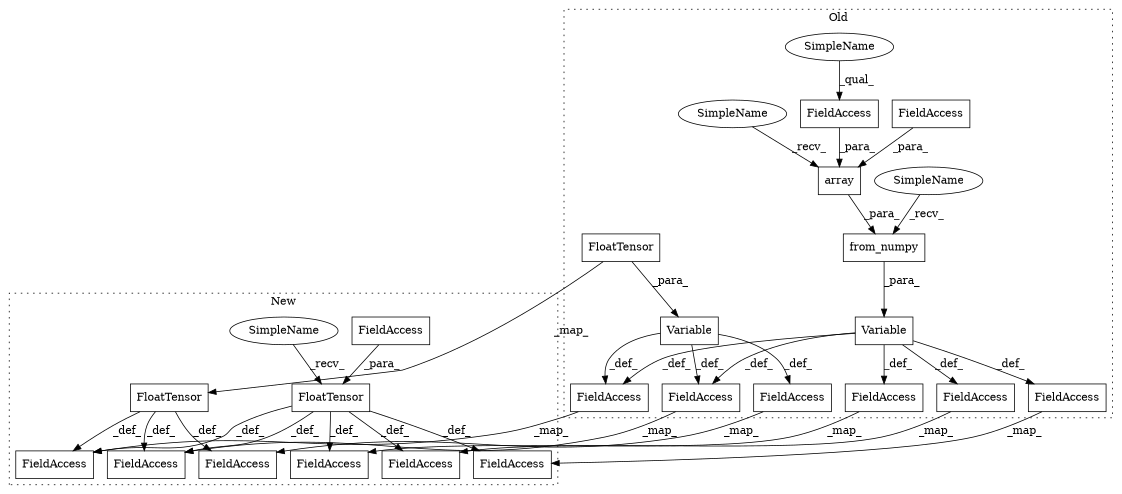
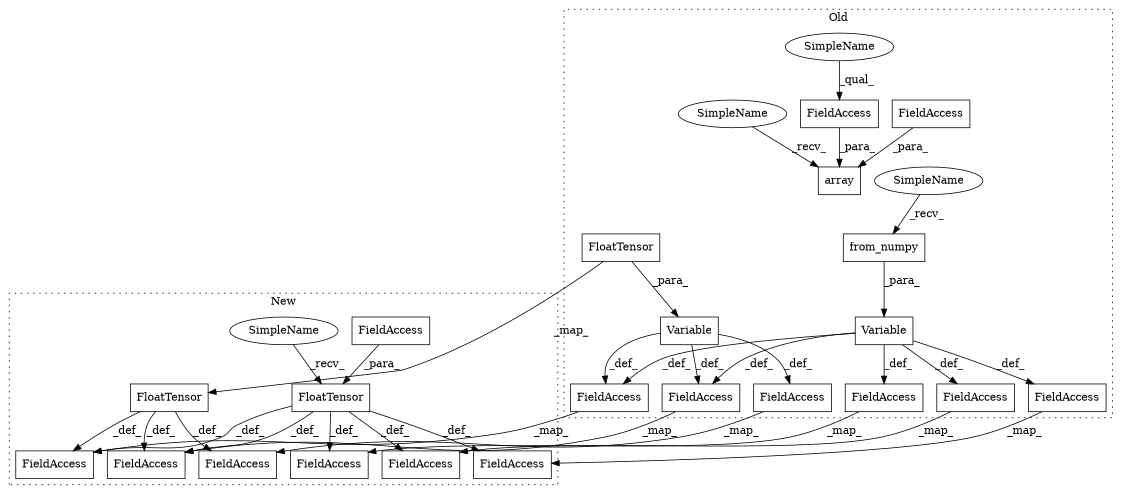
(860, 211) -> none
